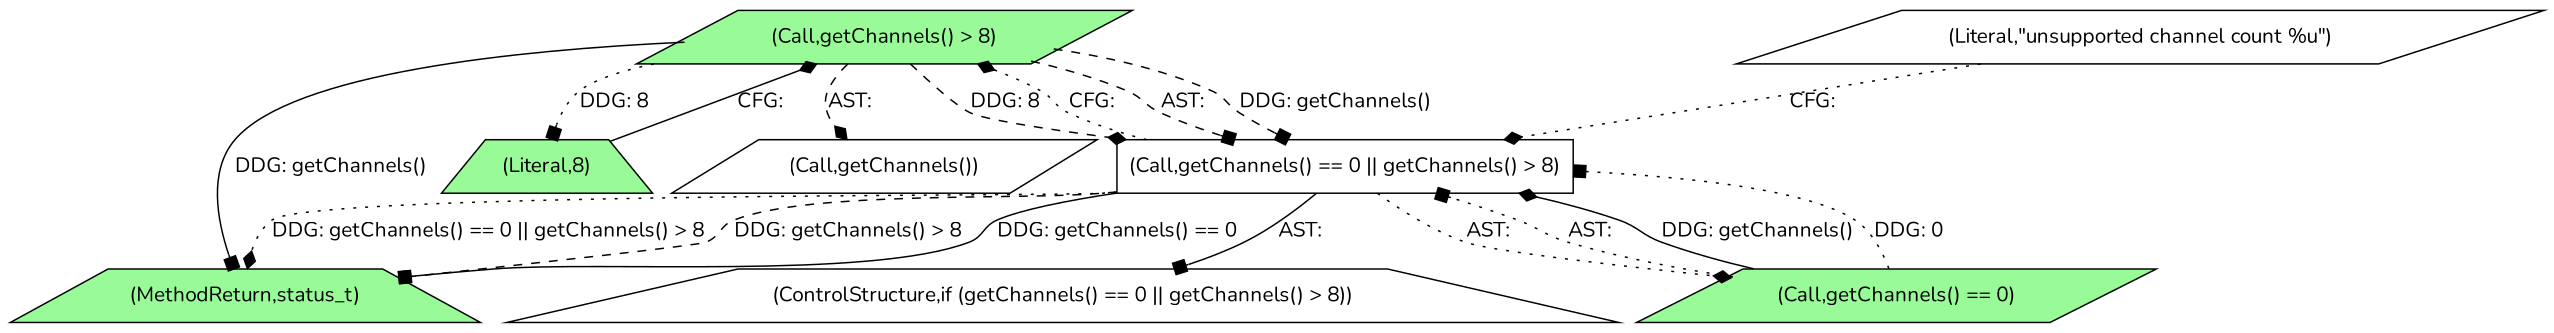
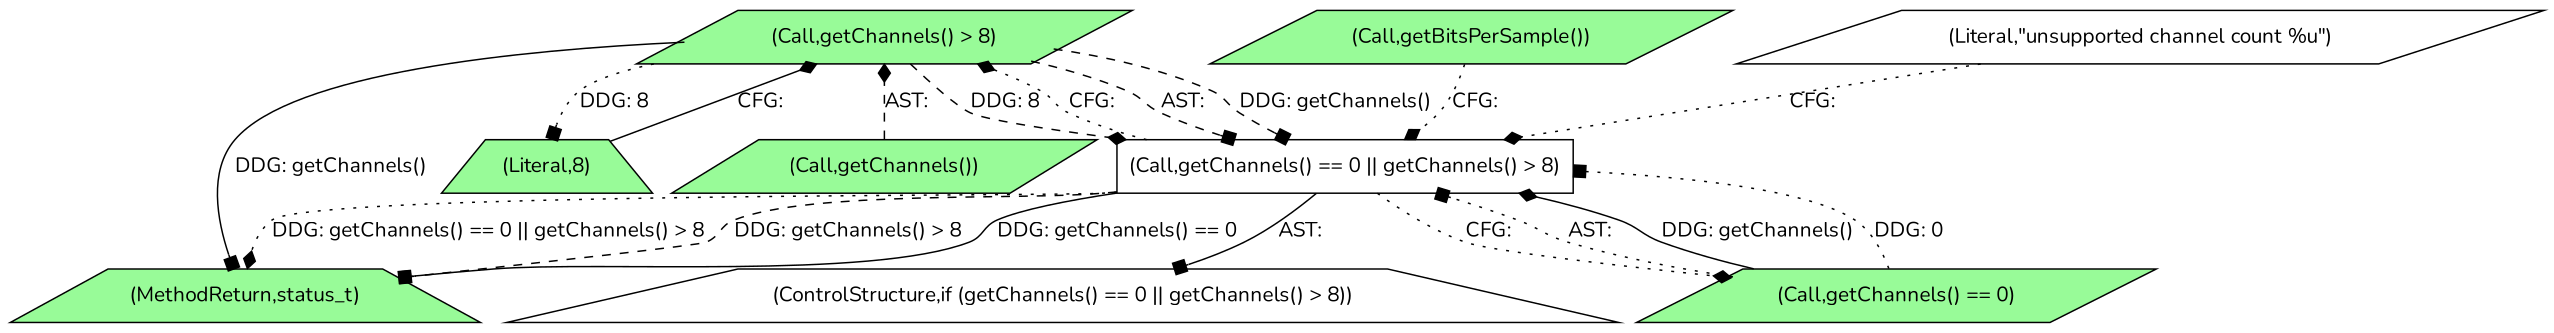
none -> (1471, 37)
(827, 93) -> (884, 111)
(884, 166) -> (884, 166)
(1491, 231) -> (1491, 231)
